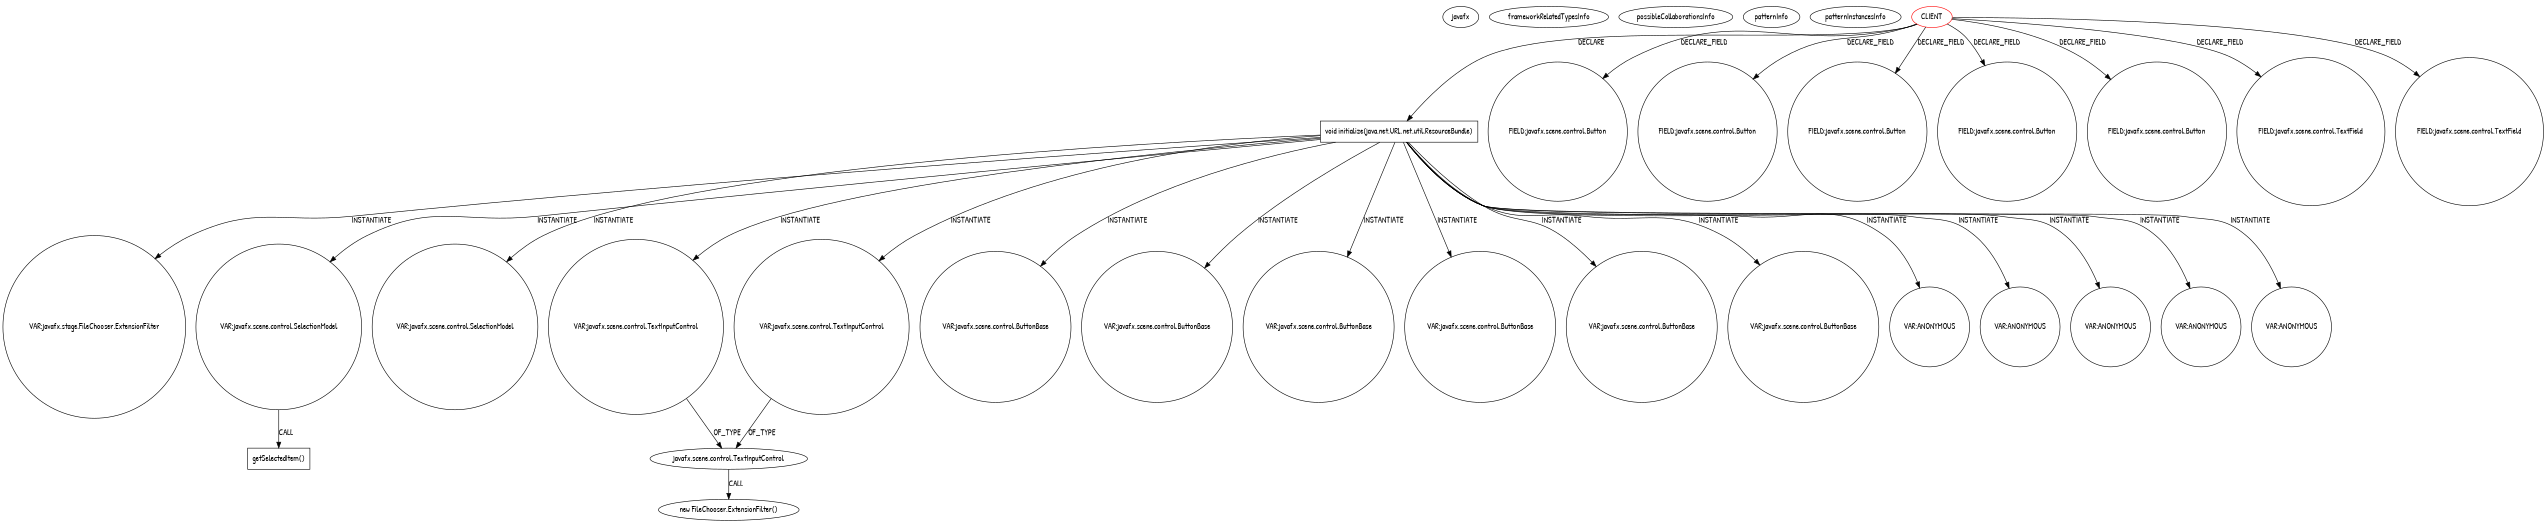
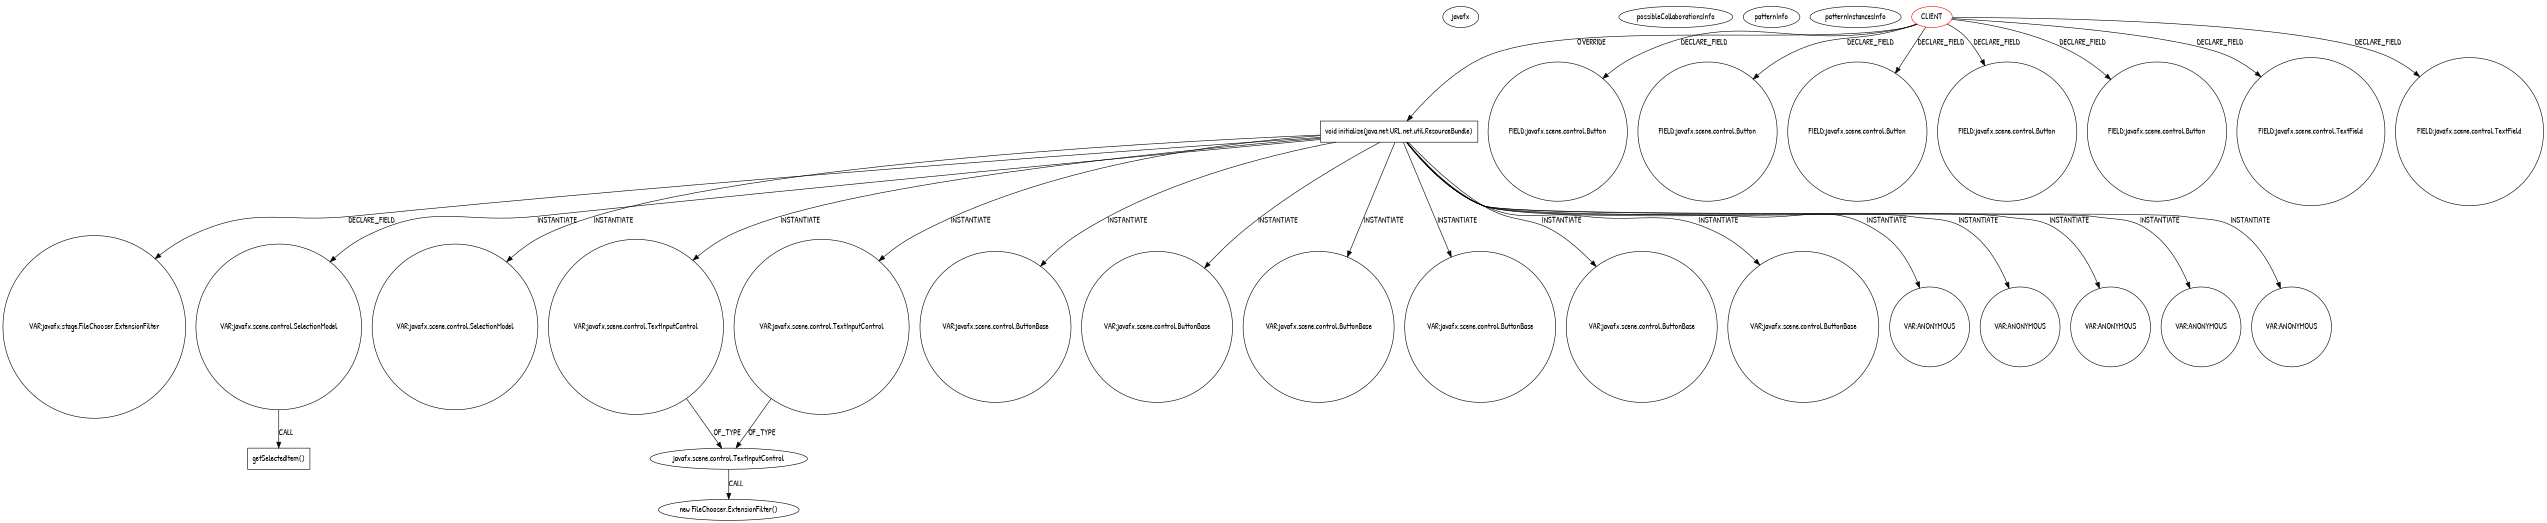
(1549, 17) -> none
(1592, 43) -> (1592, 43)
(372, 221) -> (372, 221)
